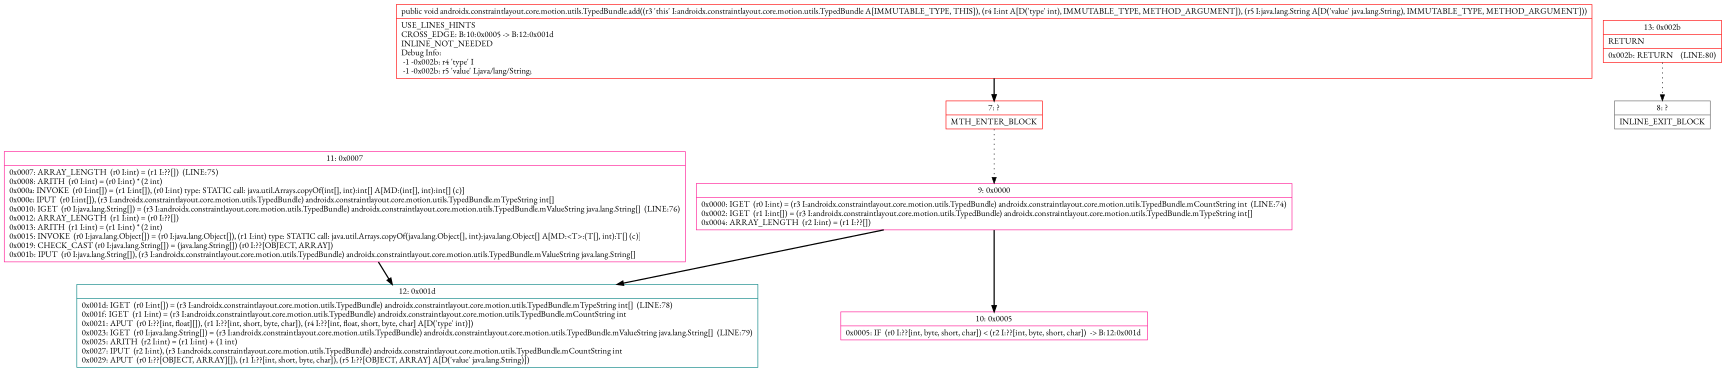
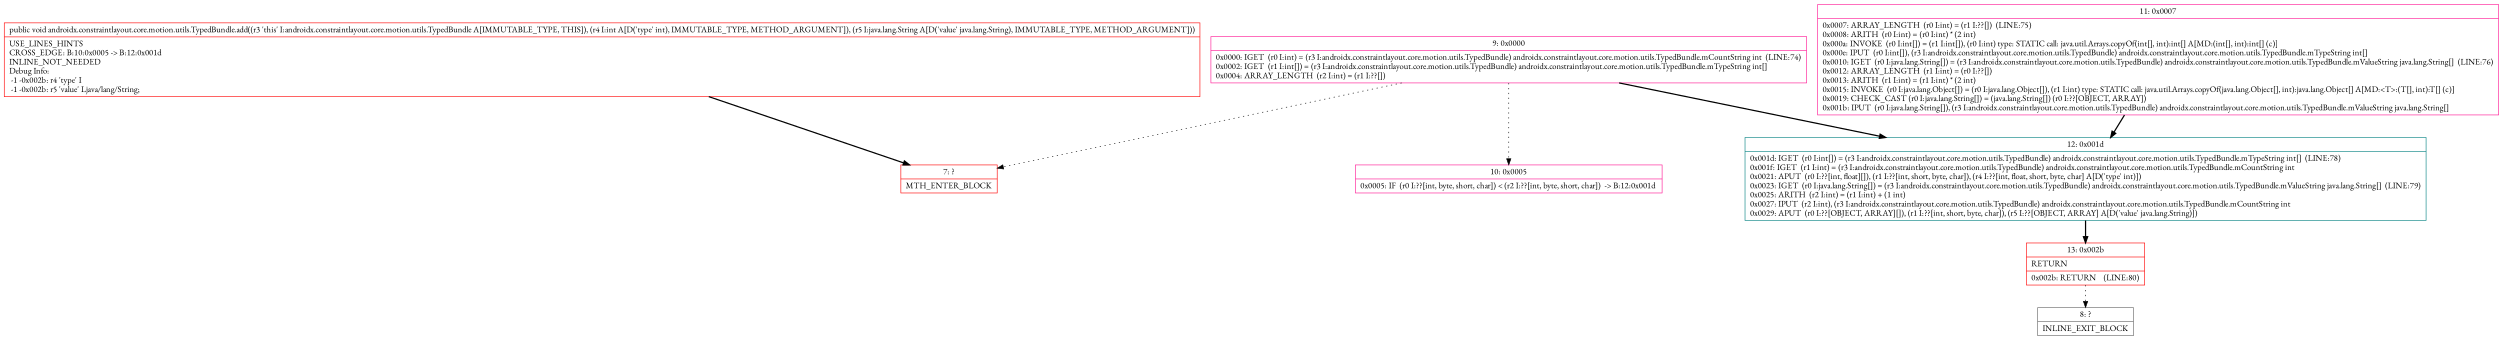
(994, 153) -> (1203, 125)
none -> (2086, 229)
(994, 268) -> (1509, 121)
